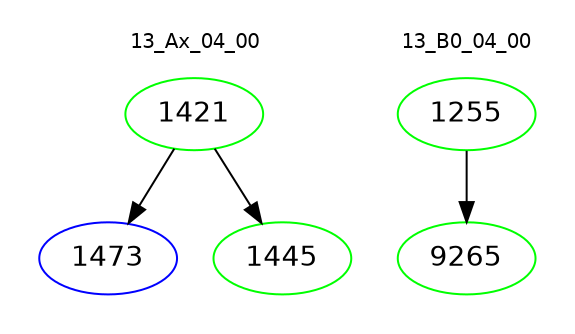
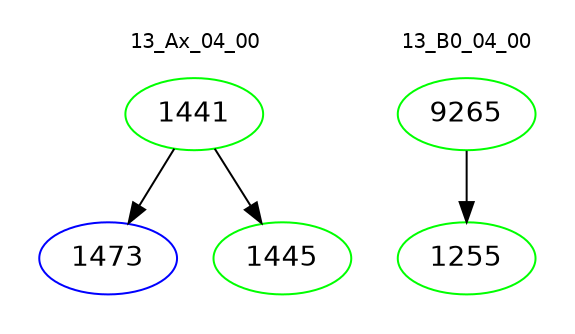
(194, 114) -> (194, 114)
(467, 176) -> (467, 176)
